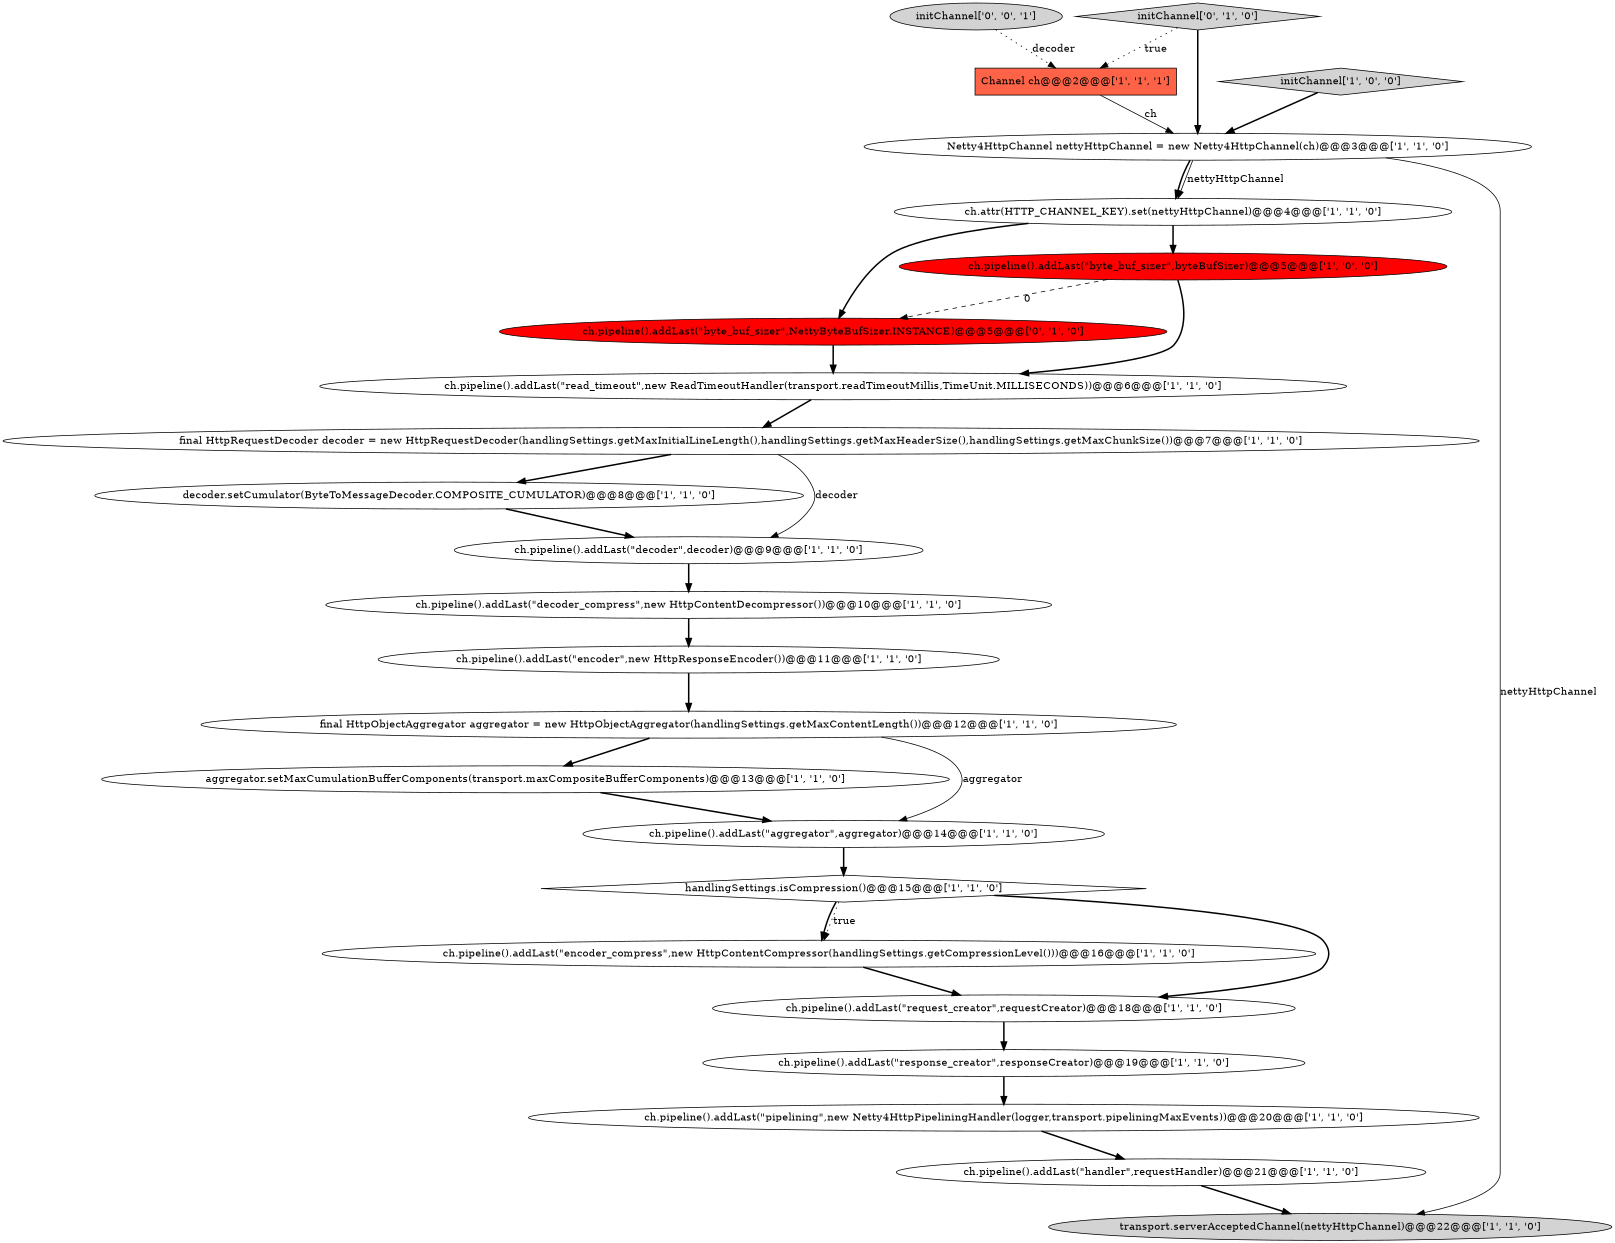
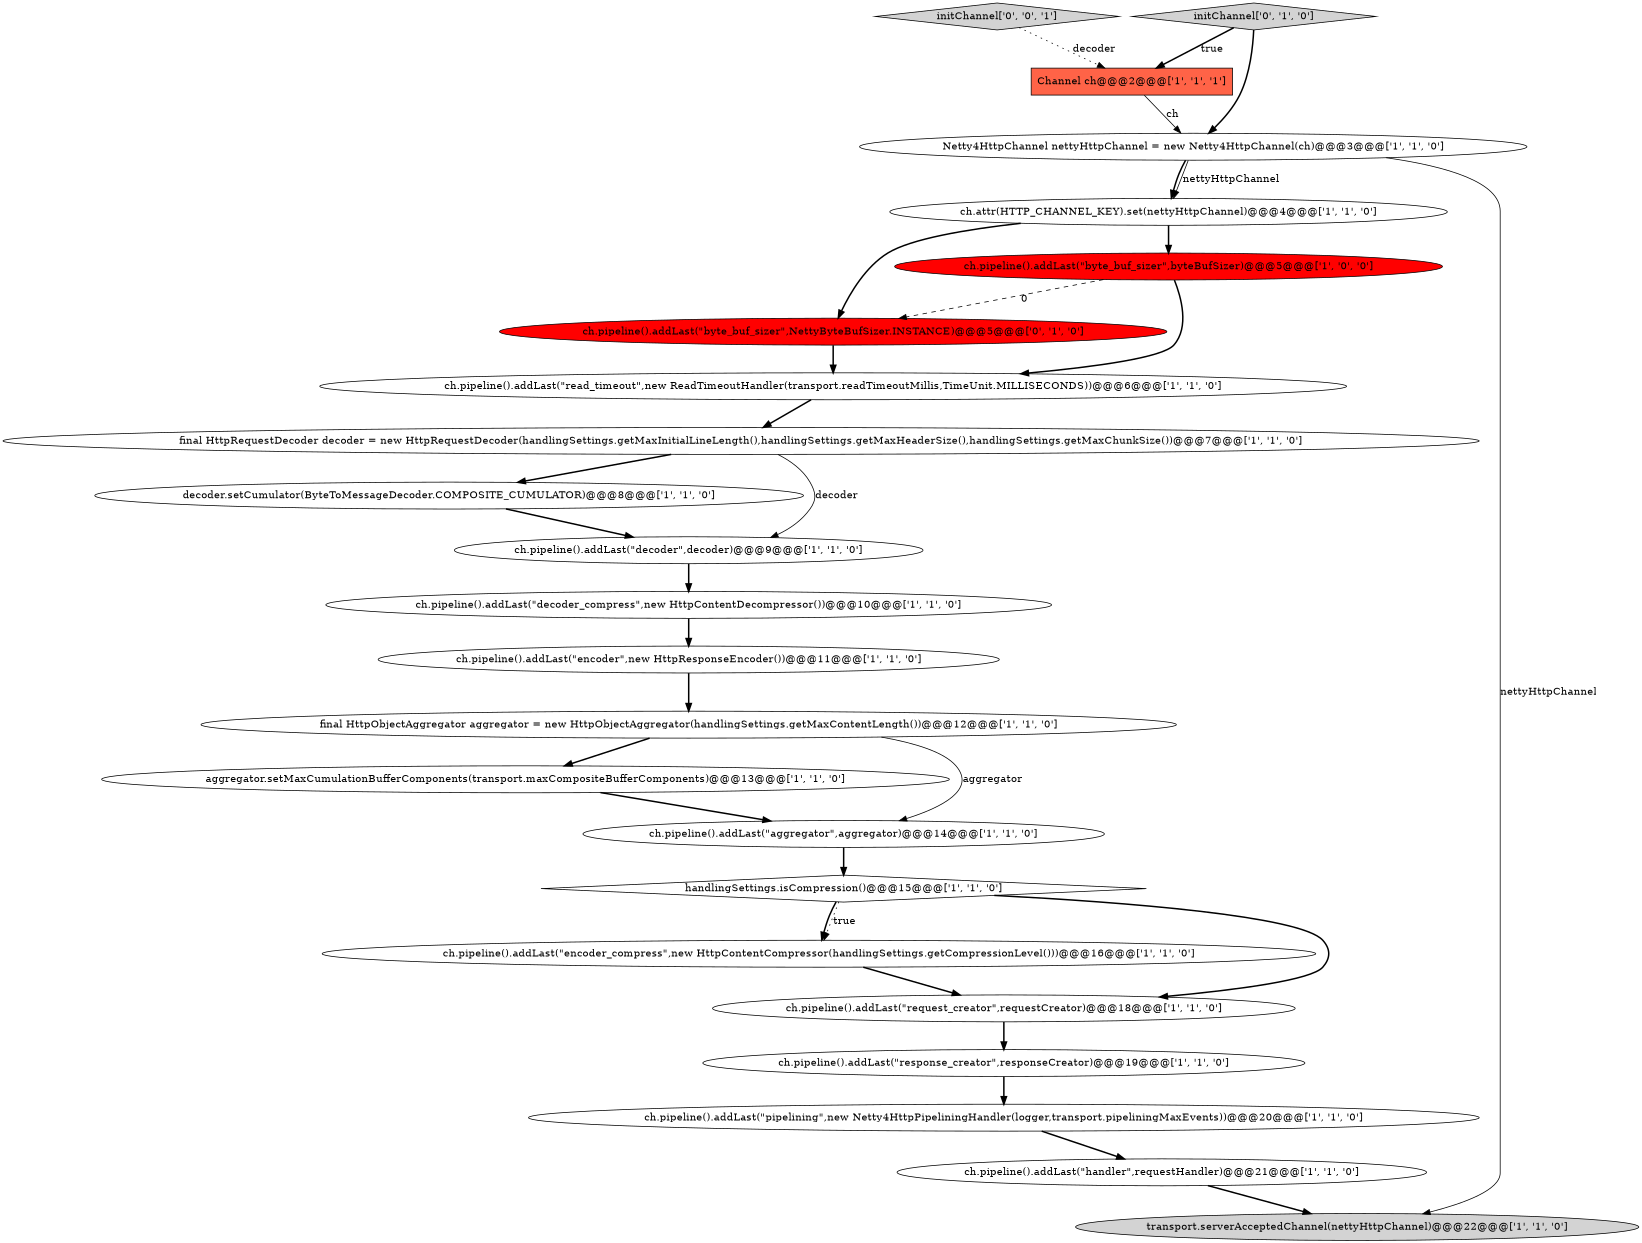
(976, 16) -> (997, 16)
(1142, 46) -> (1198, 46)
(1341, 82) -> none
